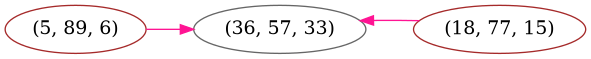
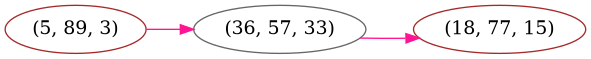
(397, 20) -> (383, 38)
(76, 29) -> (76, 29)
